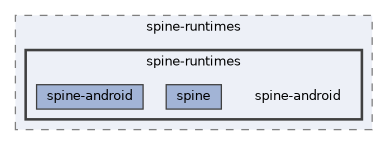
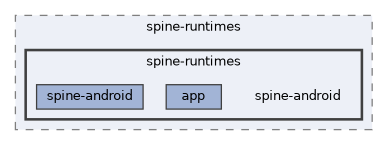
(194, 97) -> (194, 97)
